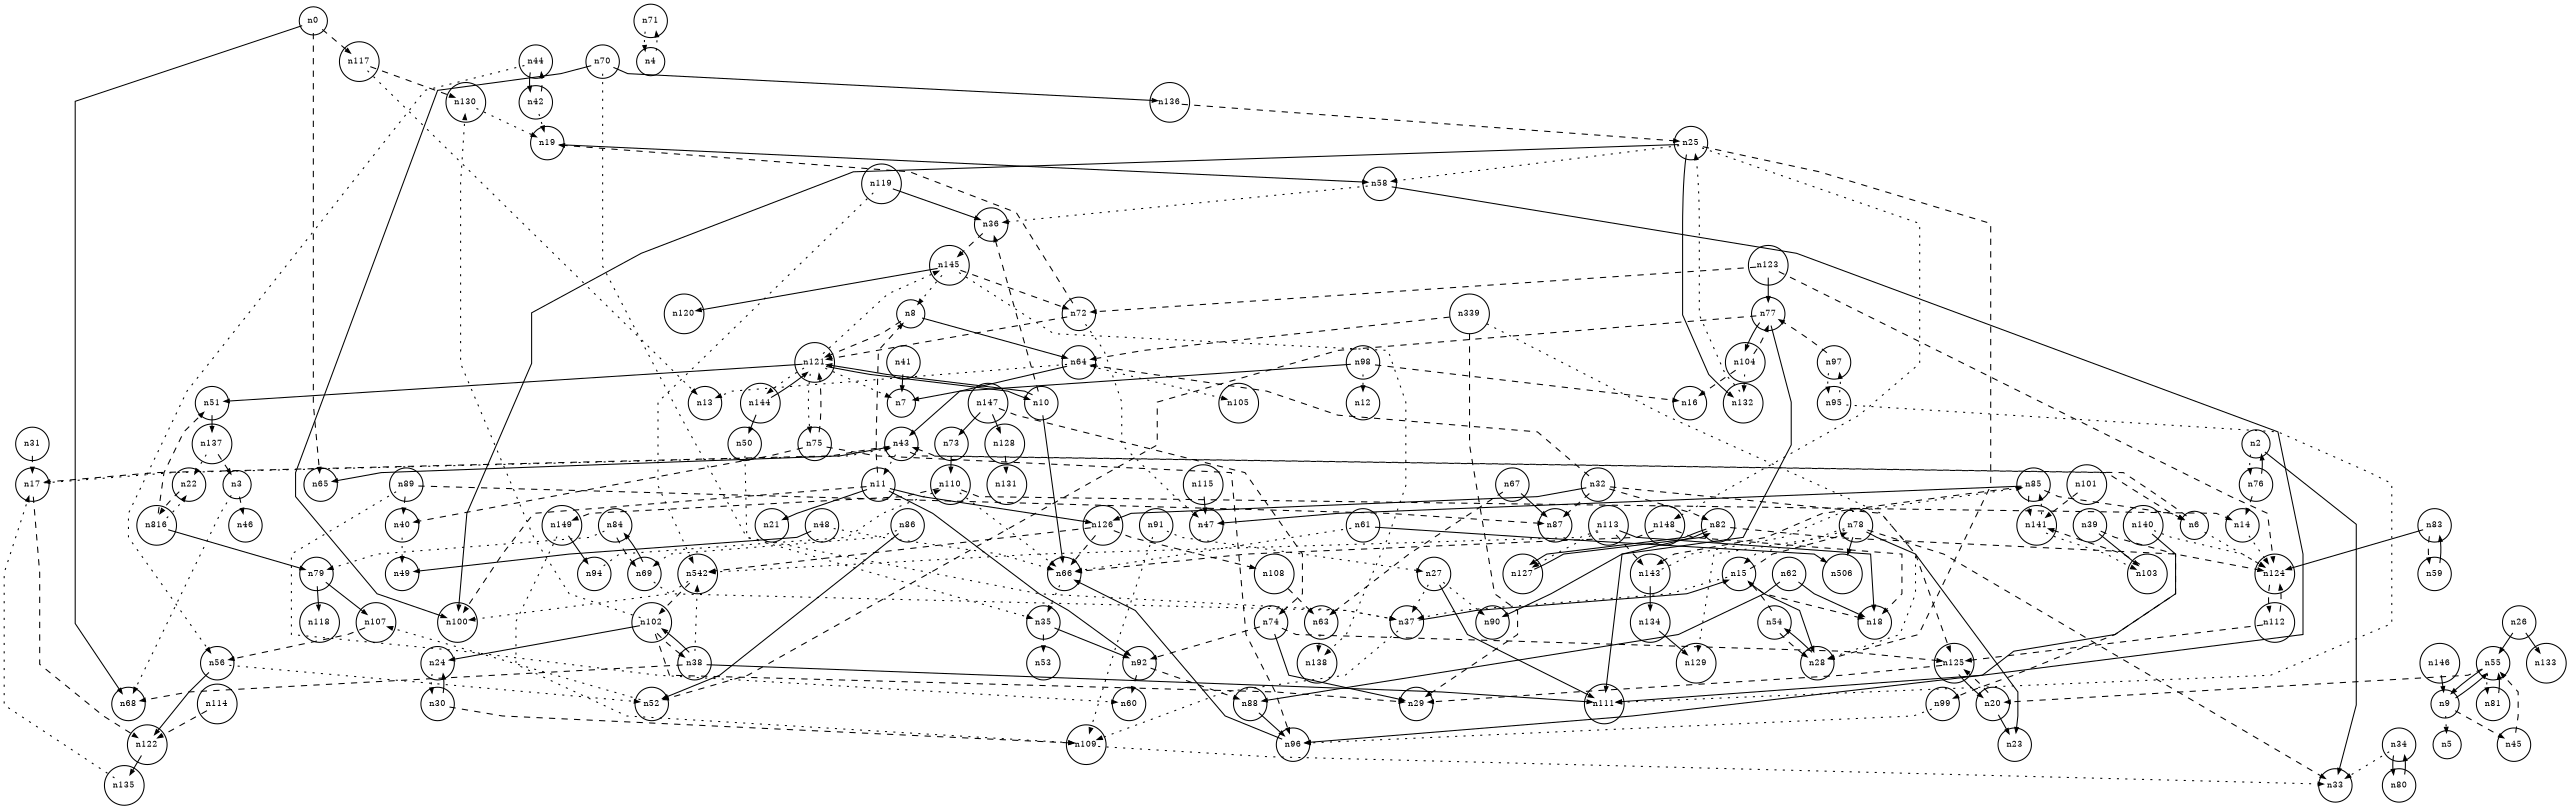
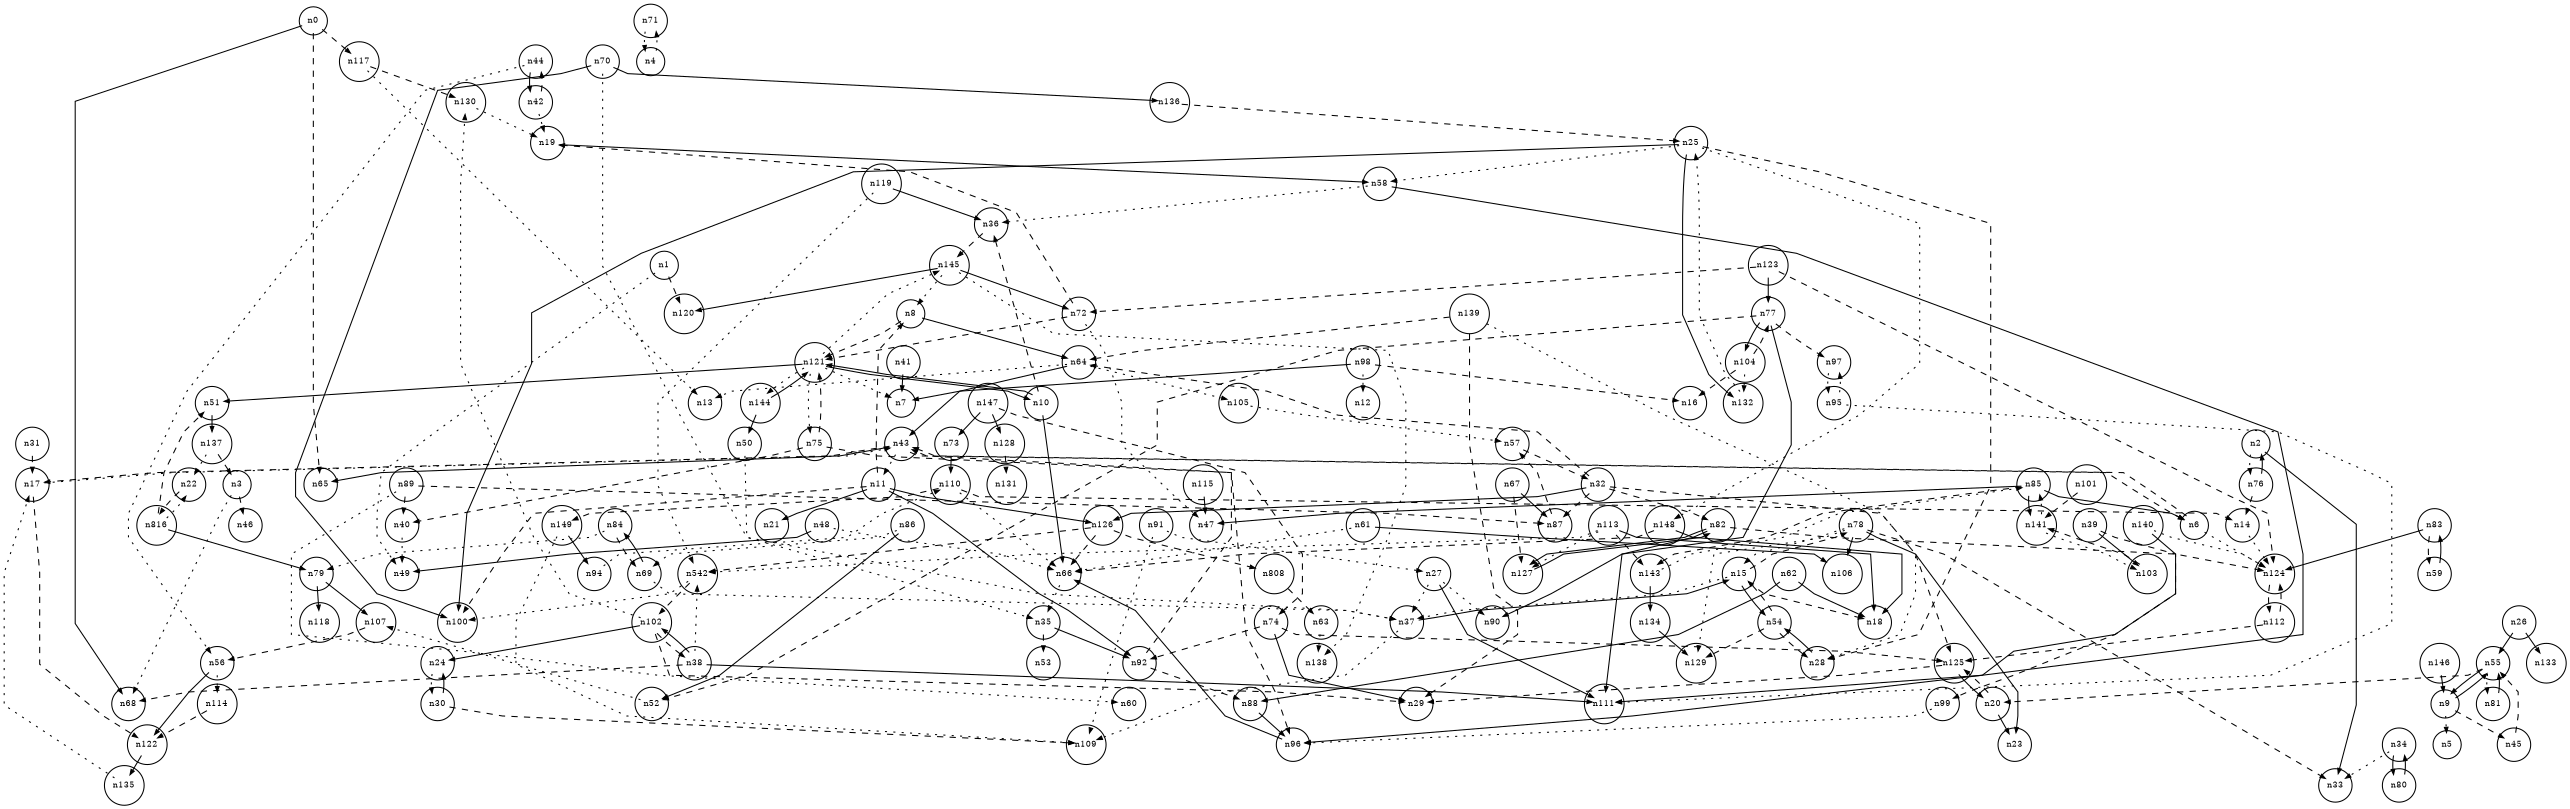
none -> (664, 265)
(1017, 291) -> (1017, 291)
(1470, 314) -> (1470, 314)
(1806, 337) -> (1797, 340)
none -> (1512, 444)
(2029, 503) -> (2029, 503)
(2112, 504) -> (2112, 504)
(1877, 552) -> (1877, 552)
(1408, 555) -> (1518, 530)
(1274, 574) -> (1274, 574)
(1842, 574) -> (1842, 574)
(1794, 608) -> (1748, 594)
none -> (1738, 642)
(1135, 681) -> (1178, 470)
(452, 685) -> (217, 681)
(1708, 768) -> none
